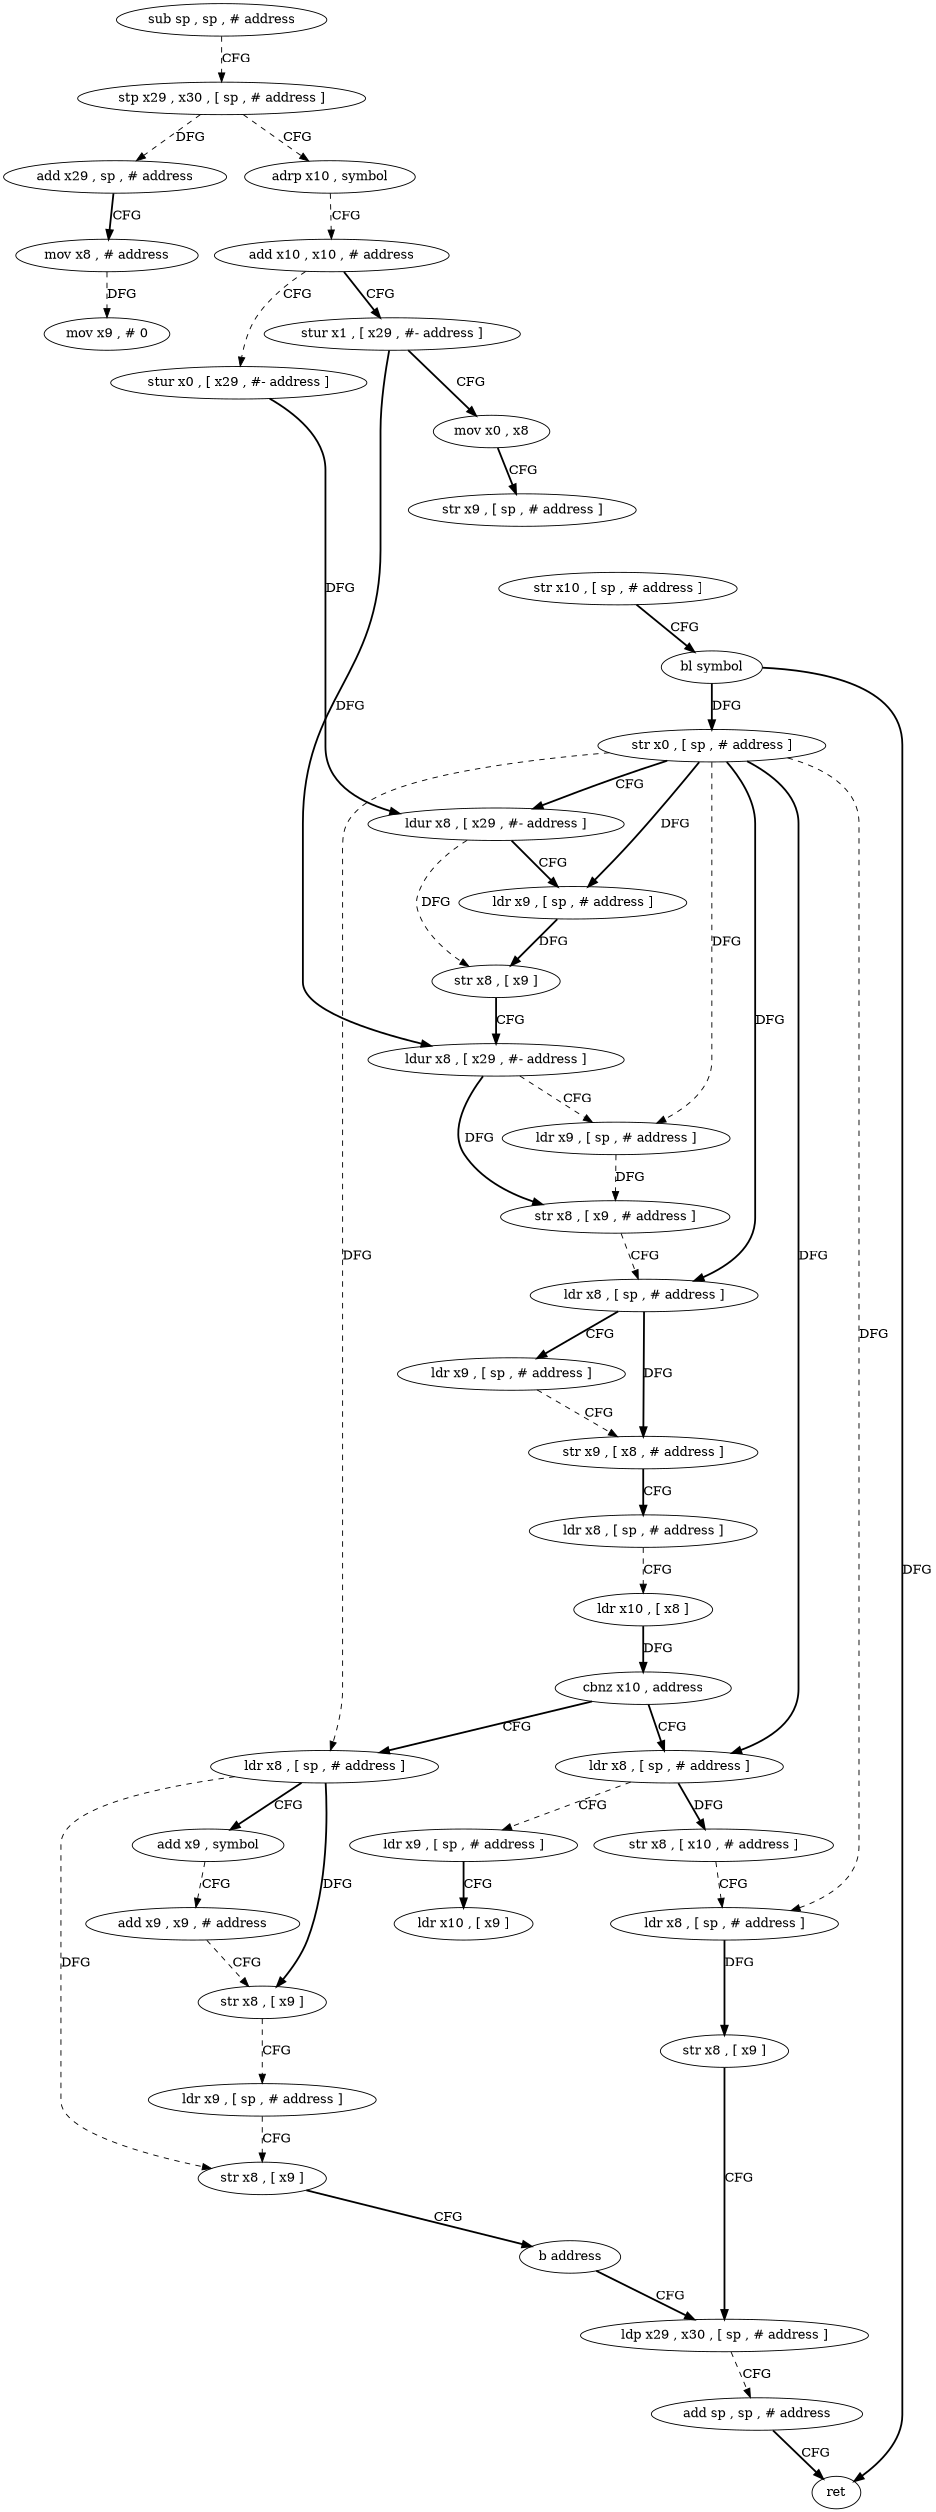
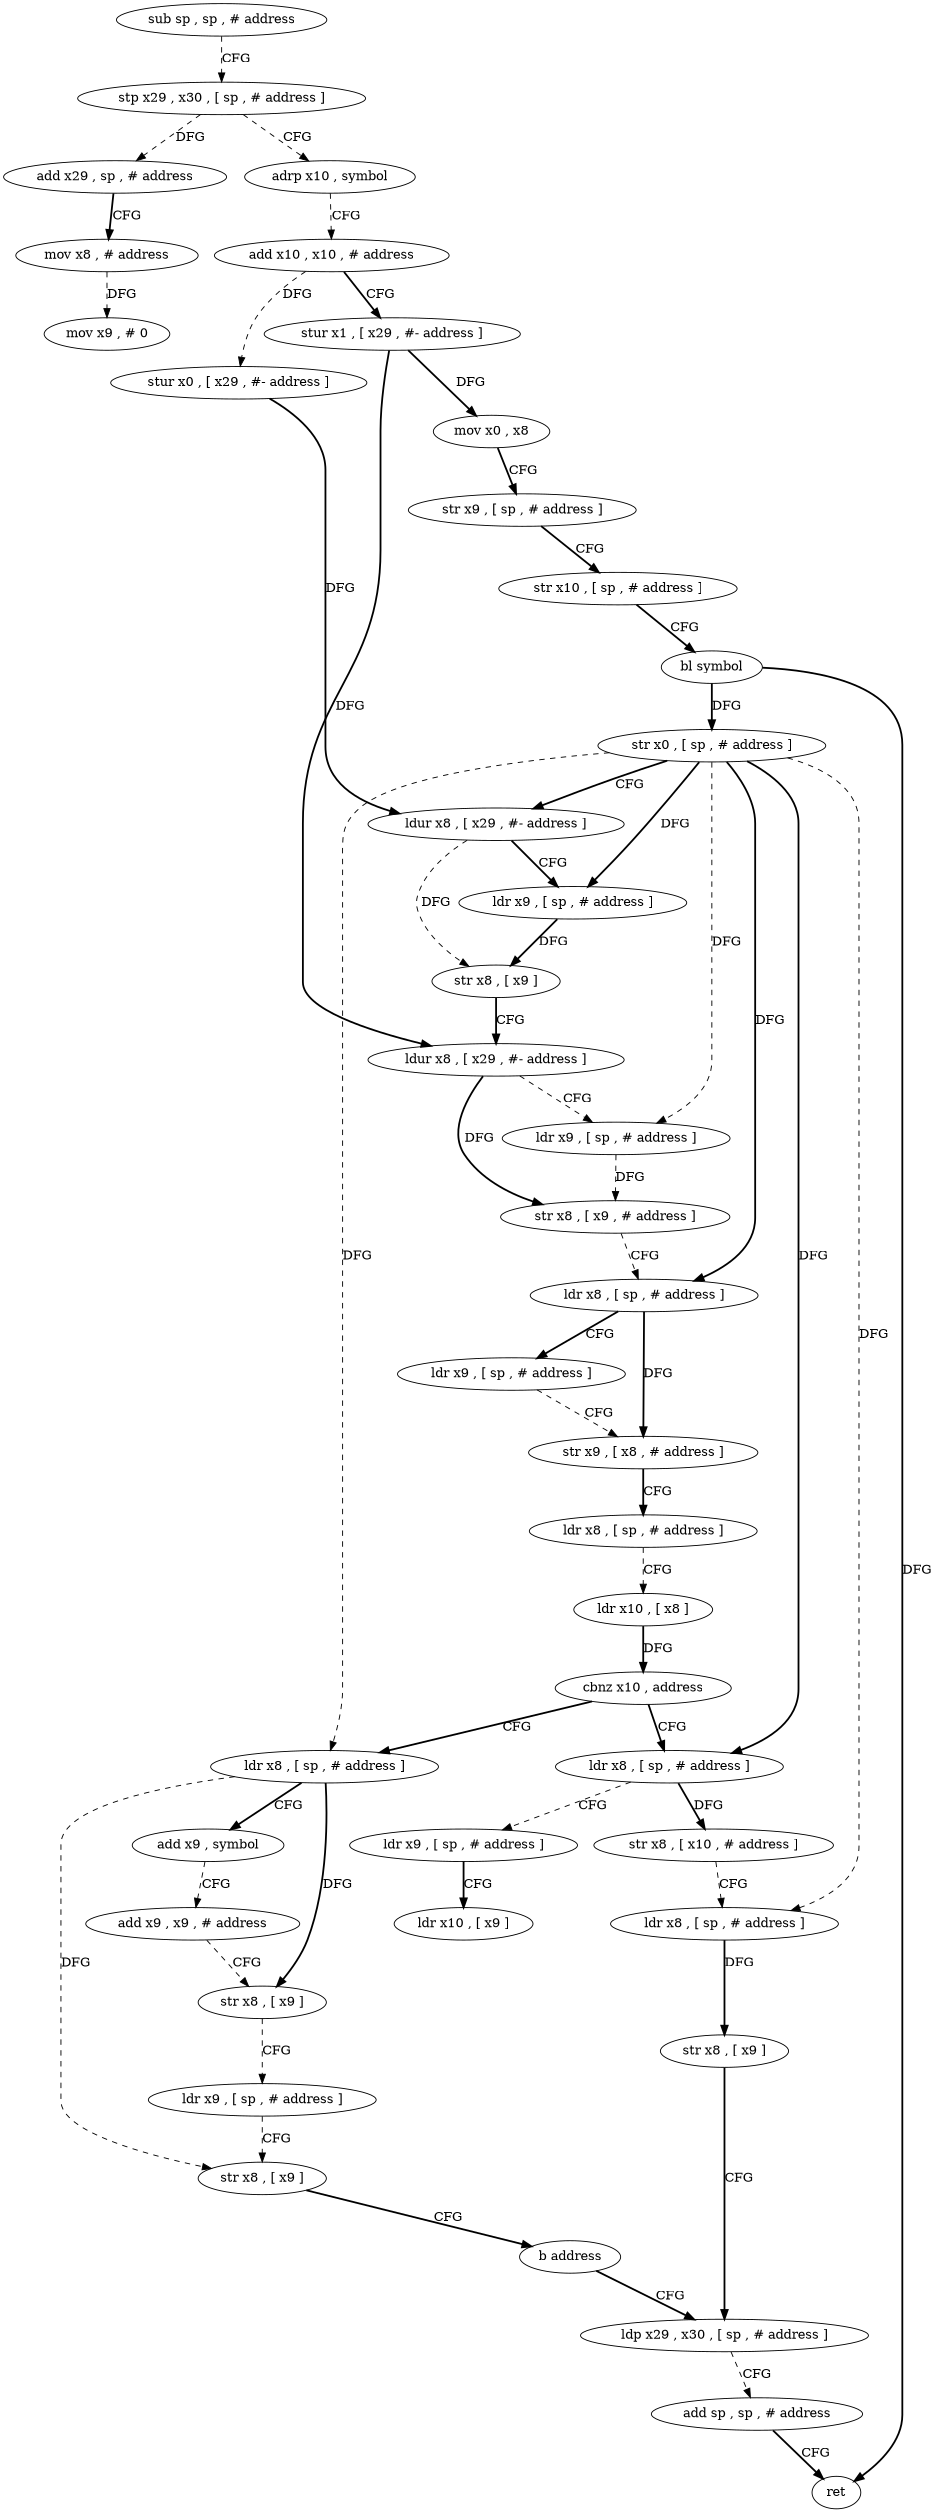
(297, 295) -> (297, 295)
(471, 383) -> (471, 383)
none -> (566, 546)
